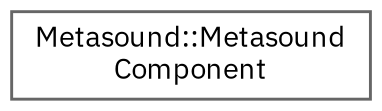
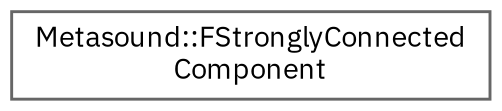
(191, 55) -> (251, 55)
